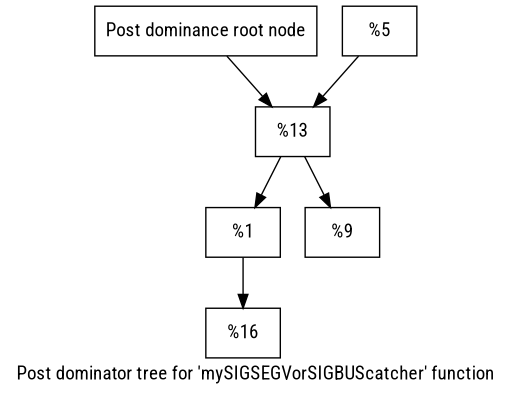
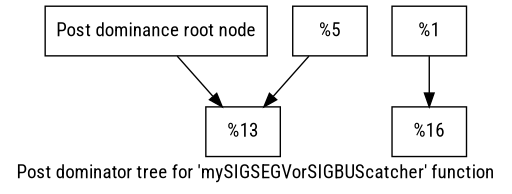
(271, 176) -> none
(342, 232) -> none
